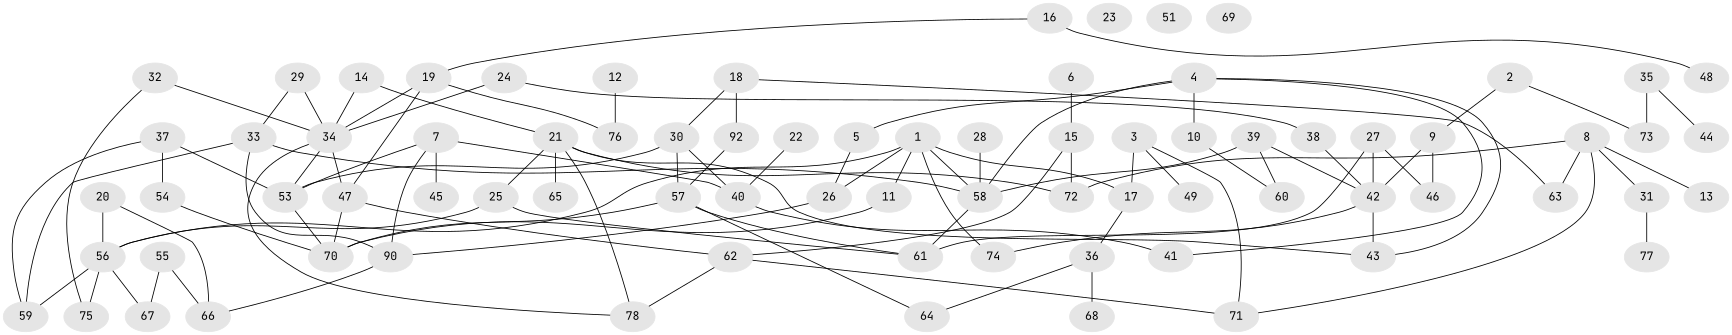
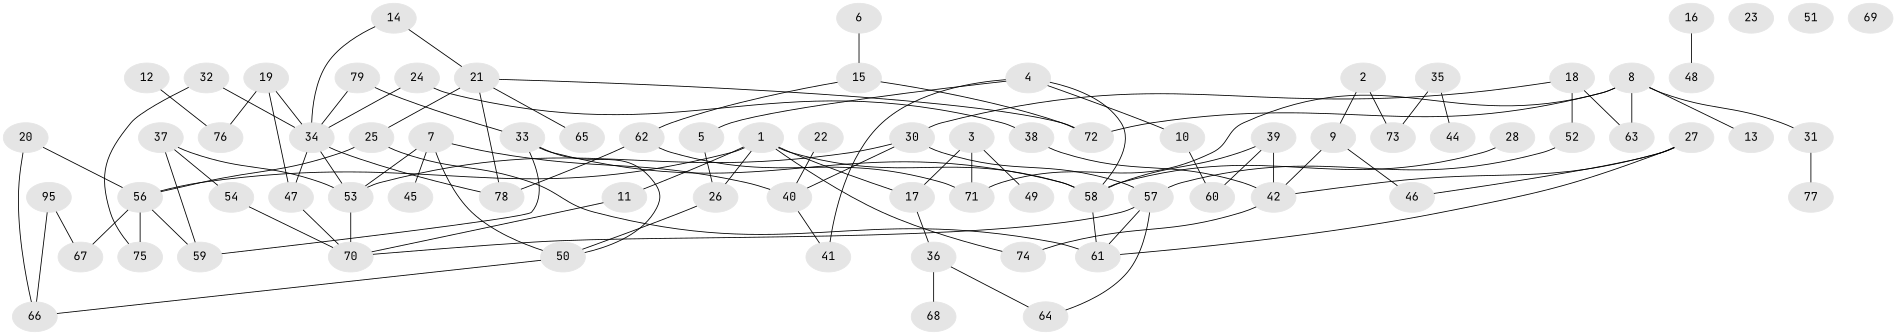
(736, 30) -> none
(298, 78) -> (357, 78)
(736, 138) -> (1572, 138)
(536, 233) -> none
(163, 257) -> (49, 197)
(391, 257) -> (563, 257)
(1373, 257) -> none
